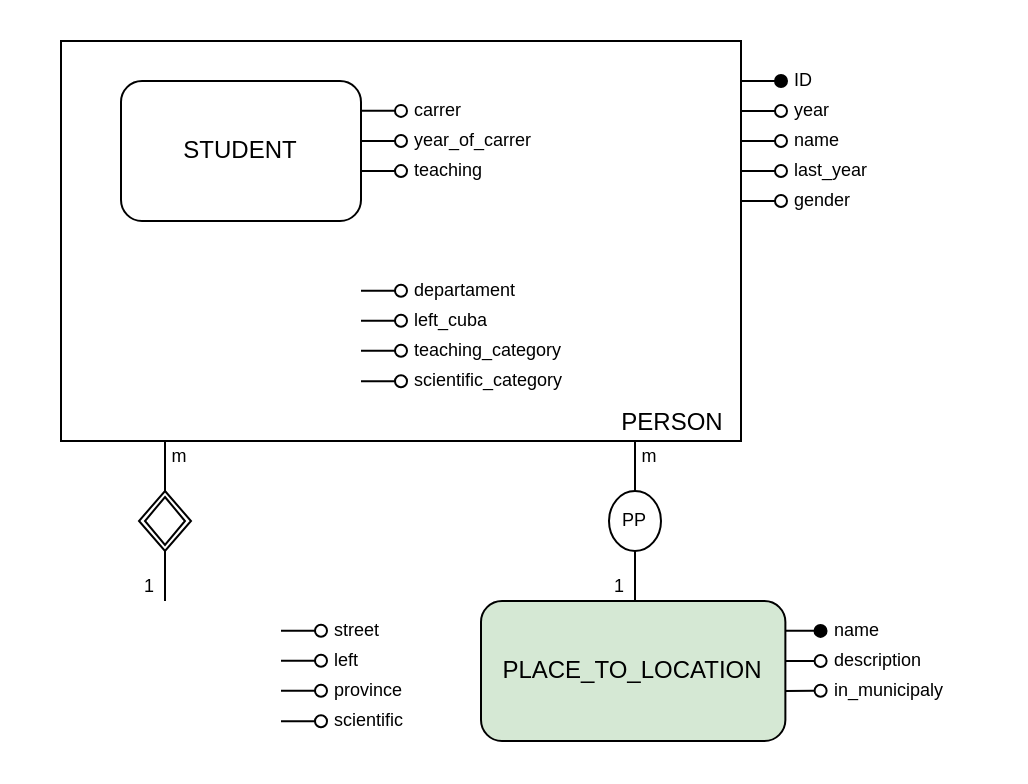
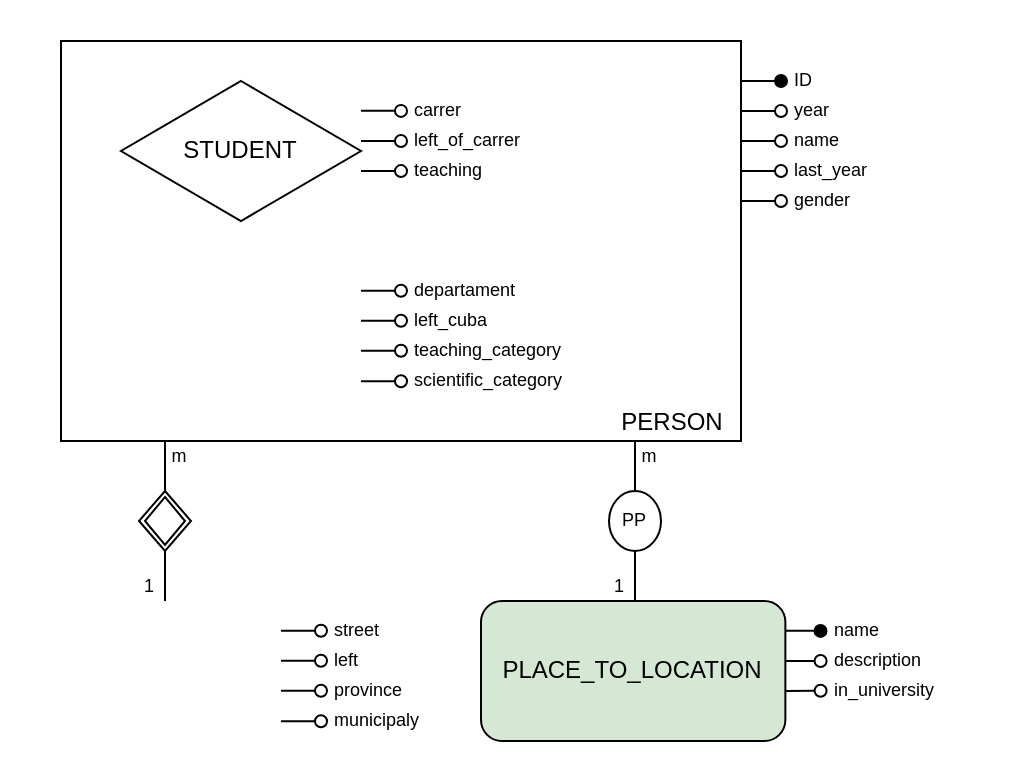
(473, 141) -> (473, 141)
(241, 151) -> (241, 151)
(891, 691) -> (894, 691)
(378, 721) -> (378, 721)
